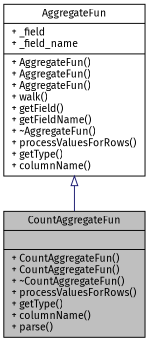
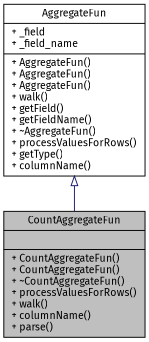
(38, 304) -> (30, 304)
